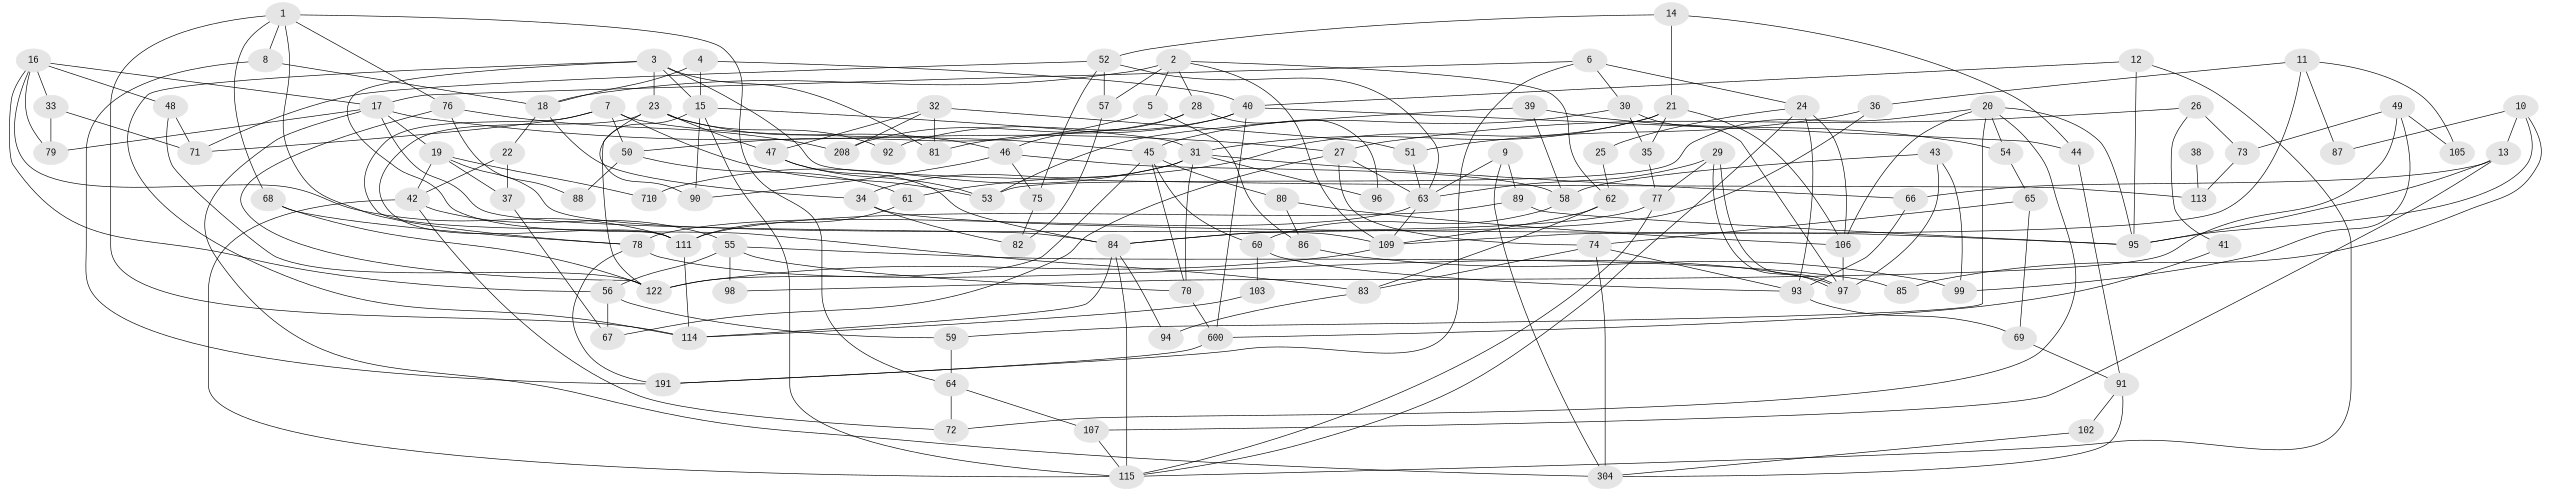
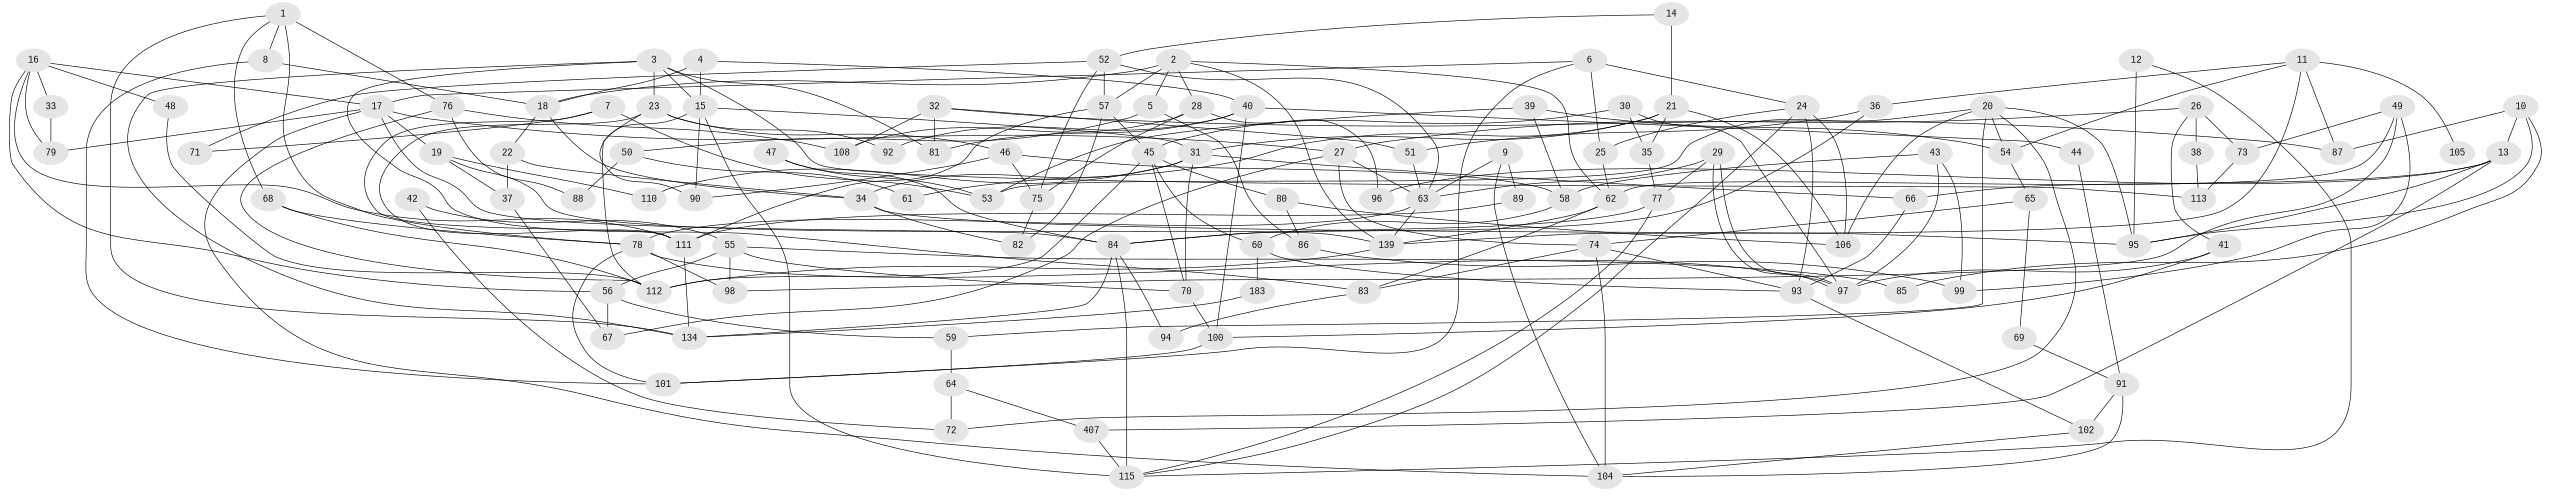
(1890, 50) -> none
(727, 53) -> none
(1713, 83) -> none
(1607, 84) -> (1595, 107)
none -> (2152, 102)
(2424, 127) -> (1882, 183)
(123, 130) -> none
(183, 130) -> none
(617, 130) -> none
(853, 130) -> (1362, 126)
none -> (2196, 130)
(1101, 131) -> (1110, 151)
(711, 132) -> none
(876, 137) -> (1127, 130)
(842, 153) -> (842, 153)
(424, 176) -> none
(460, 176) -> (682, 182)
(1286, 176) -> (1968, 177)
(649, 199) -> (649, 199)
(796, 222) -> (845, 186)
(1750, 226) -> none
(1386, 246) -> (1386, 246)
(1843, 264) -> (2061, 272)
none -> (690, 272)
(654, 292) -> (654, 292)
(1257, 292) -> (1257, 292)
(1918, 316) -> (1941, 361)
(689, 338) -> (689, 338)
(1215, 338) -> (1215, 338)
(663, 385) -> (663, 385)
(1091, 431) -> (1091, 431)
(490, 458) -> none
(1605, 477) -> (1605, 477)
